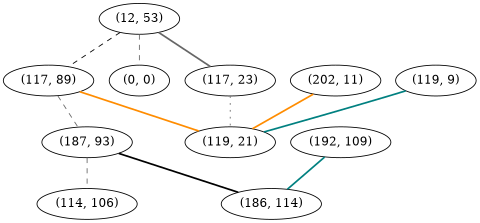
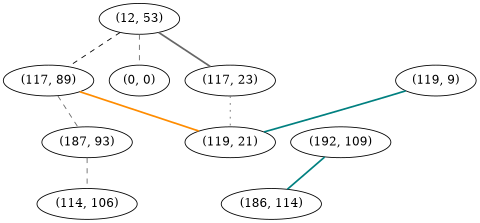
(336, 81) -> none
(179, 173) -> none
